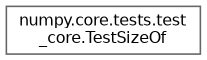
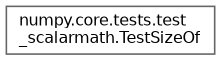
(103, 30) -> (111, 30)
